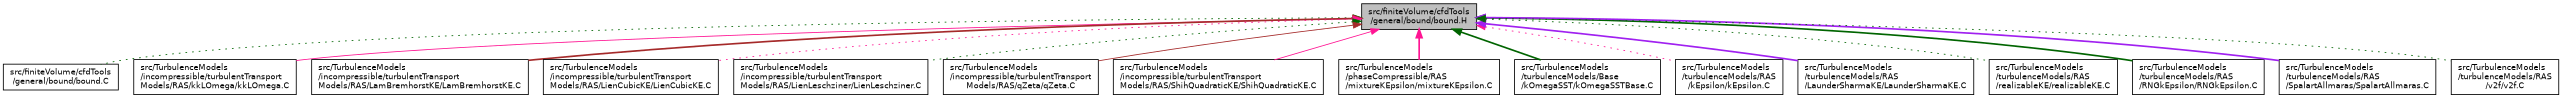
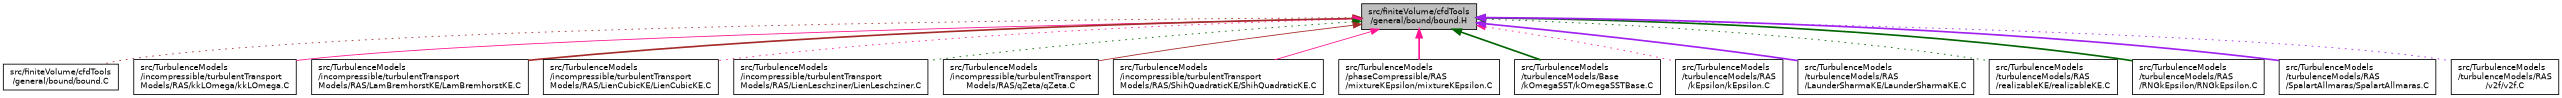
(726, 27) -> (726, 27)
(2017, 31) -> (2017, 31)
